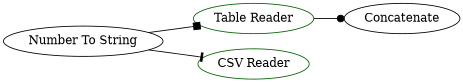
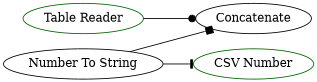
(170, 30) -> (167, 42)
(254, 64) -> (254, 64)
